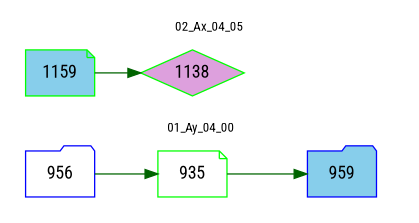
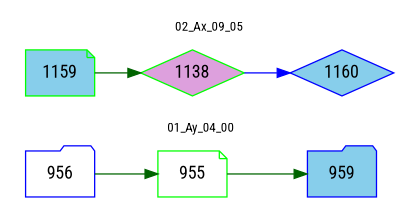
(210, 28) -> (210, 28)
none -> (342, 73)
(192, 174) -> (192, 174)
